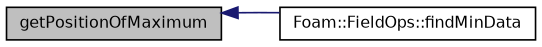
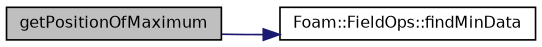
(259, 13) -> (242, 35)
